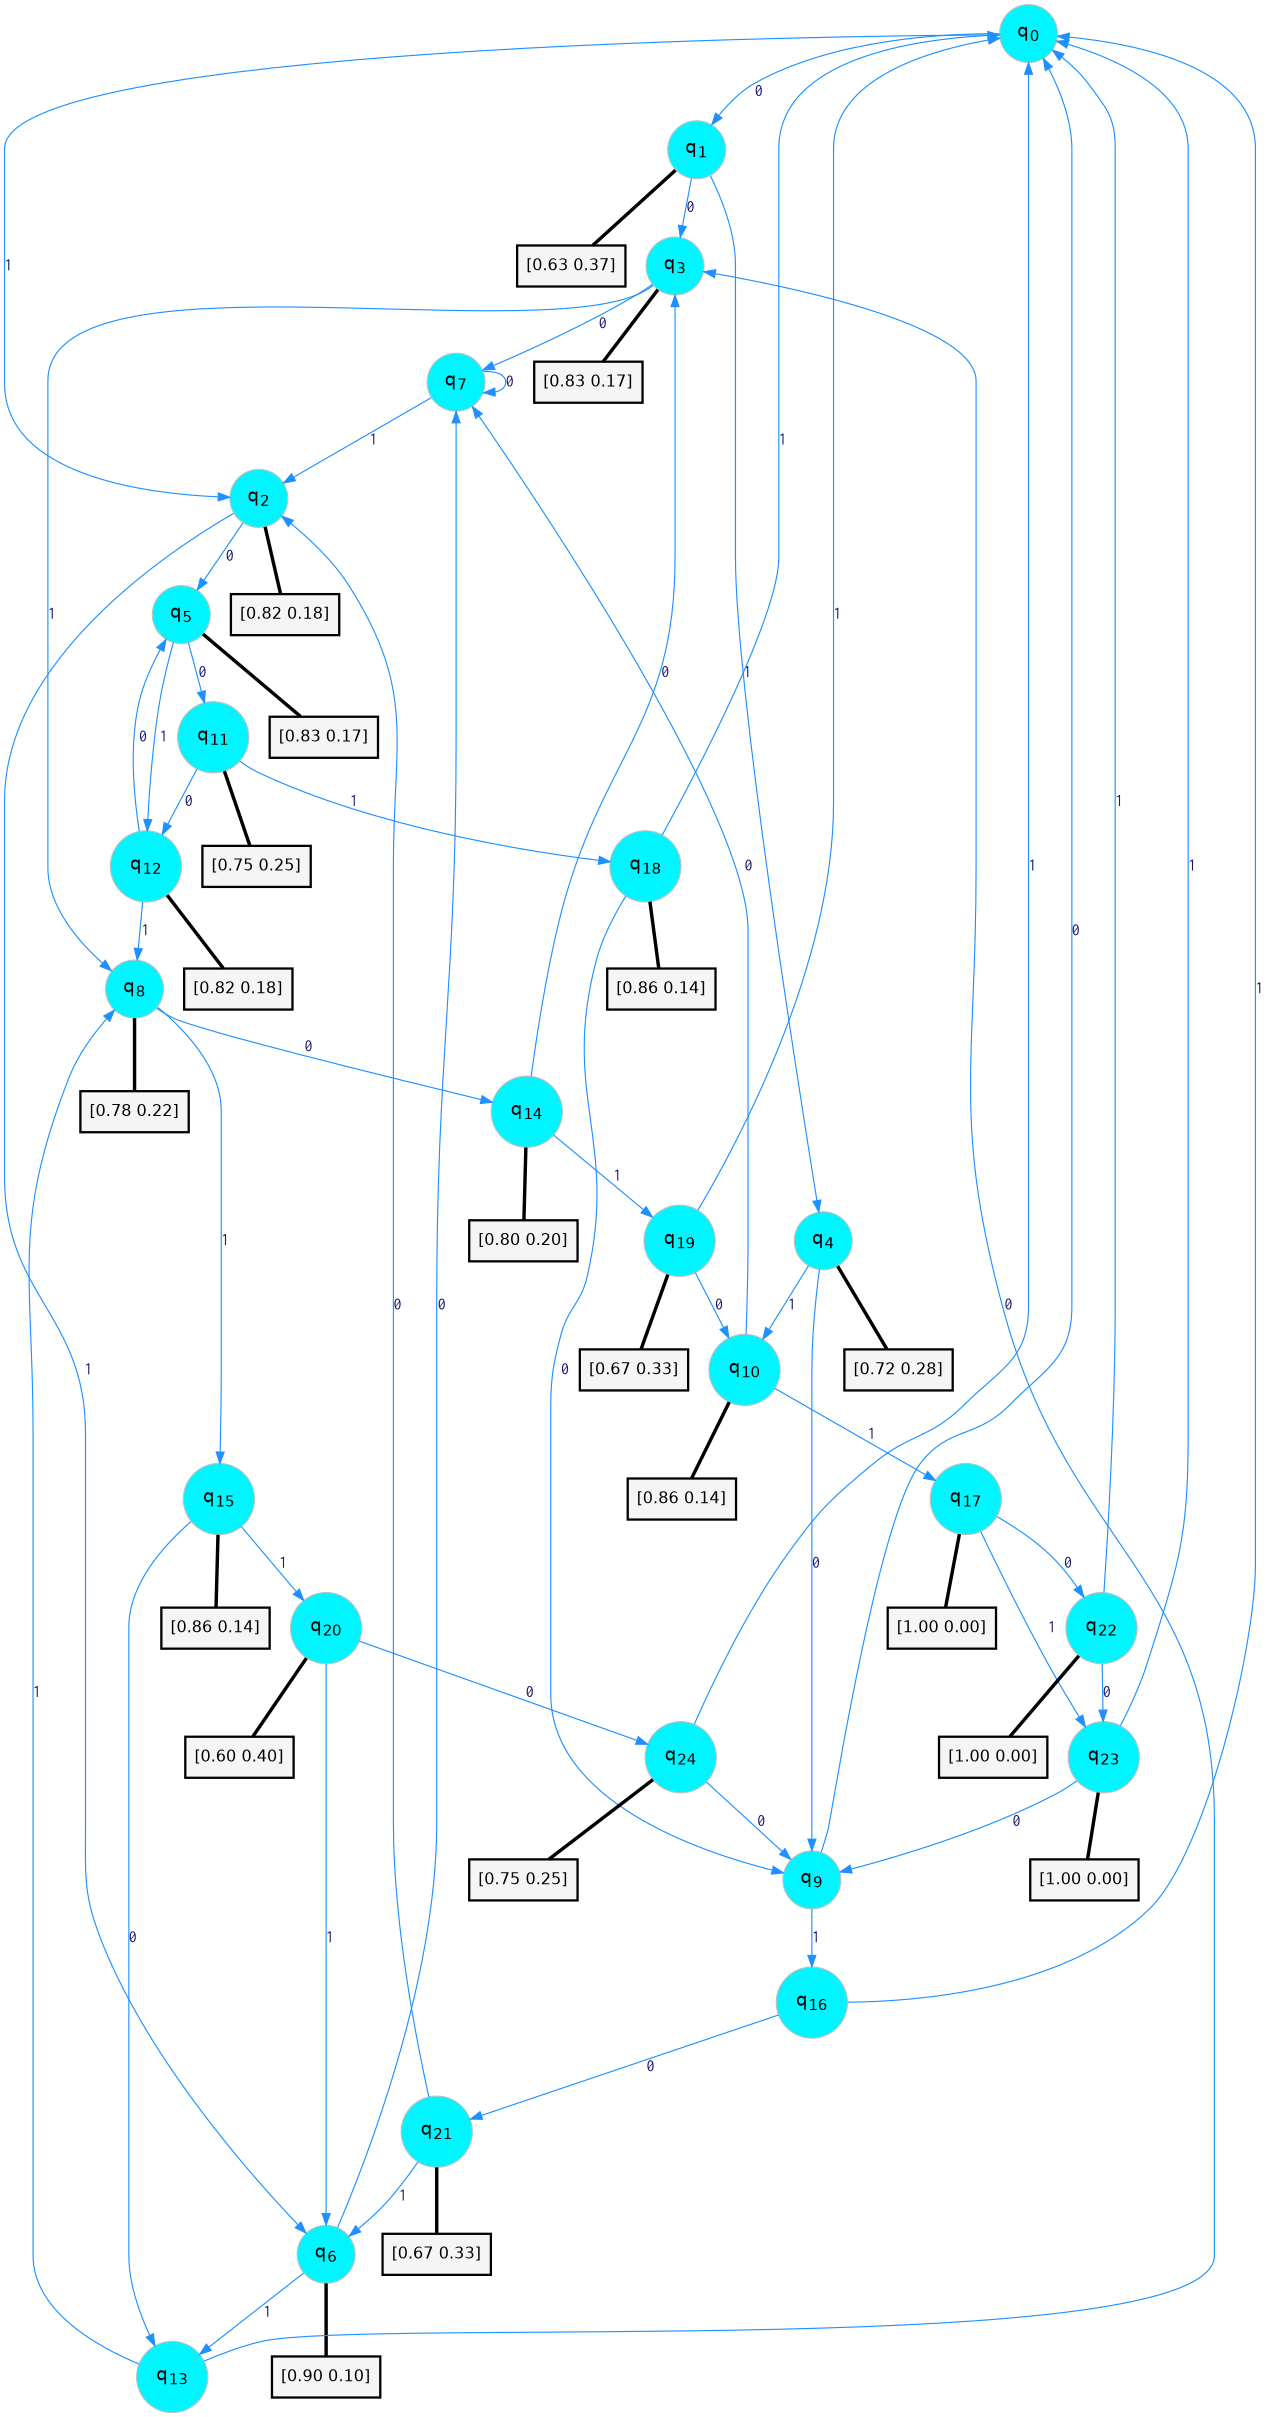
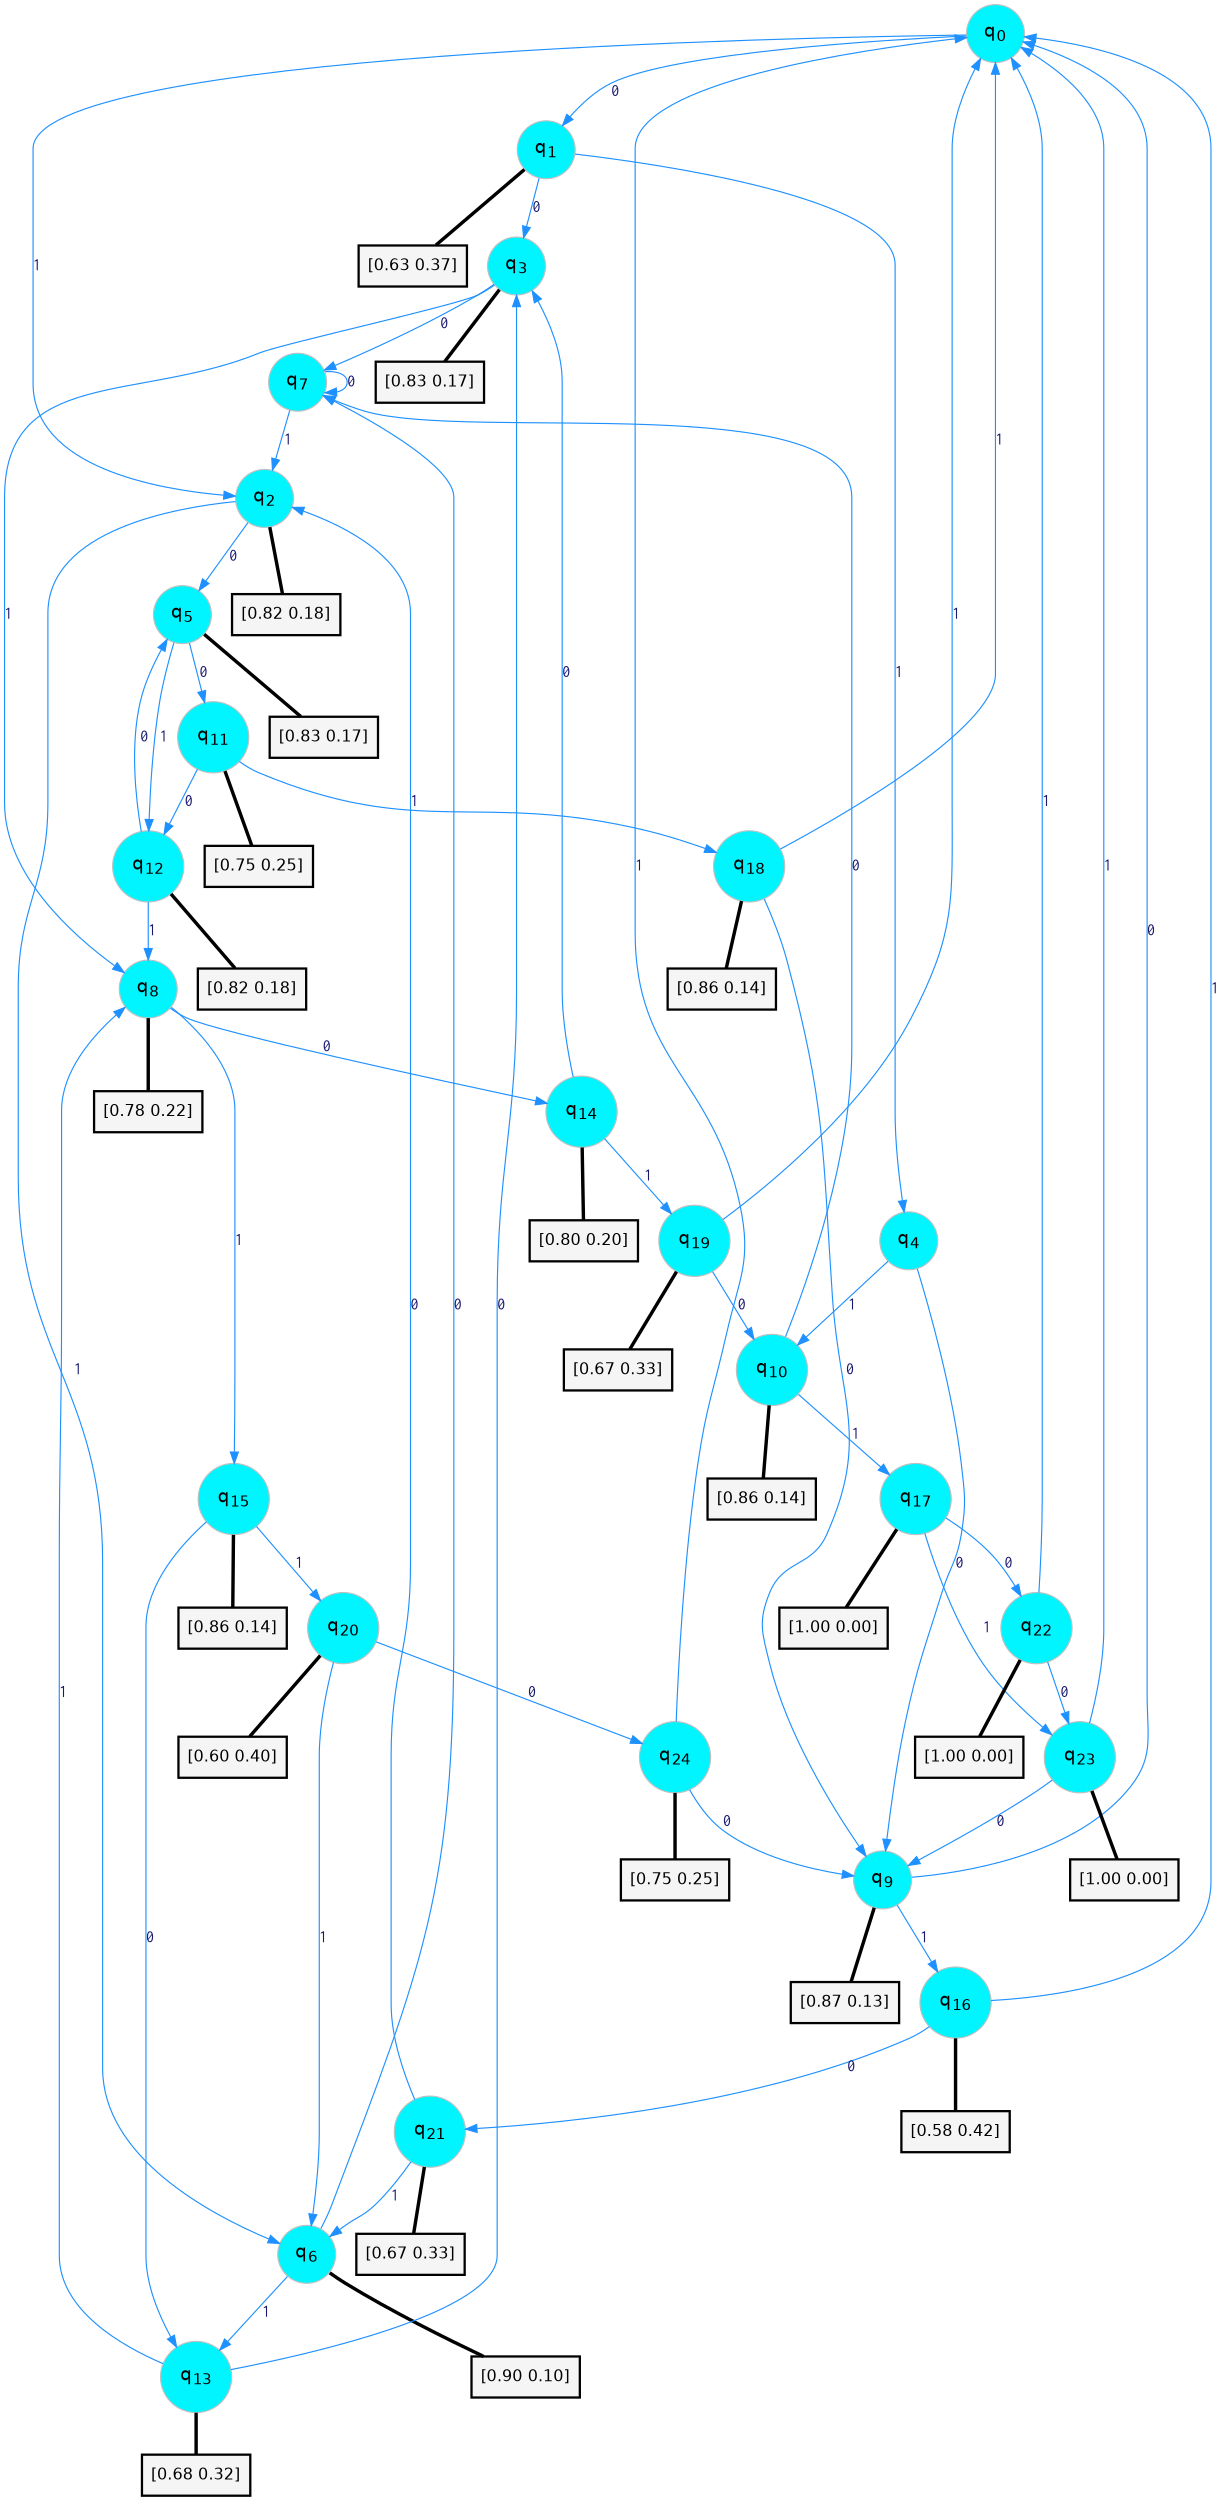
(899, 1370) -> none
none -> (845, 2003)
none -> (956, 2132)
none -> (196, 2475)
